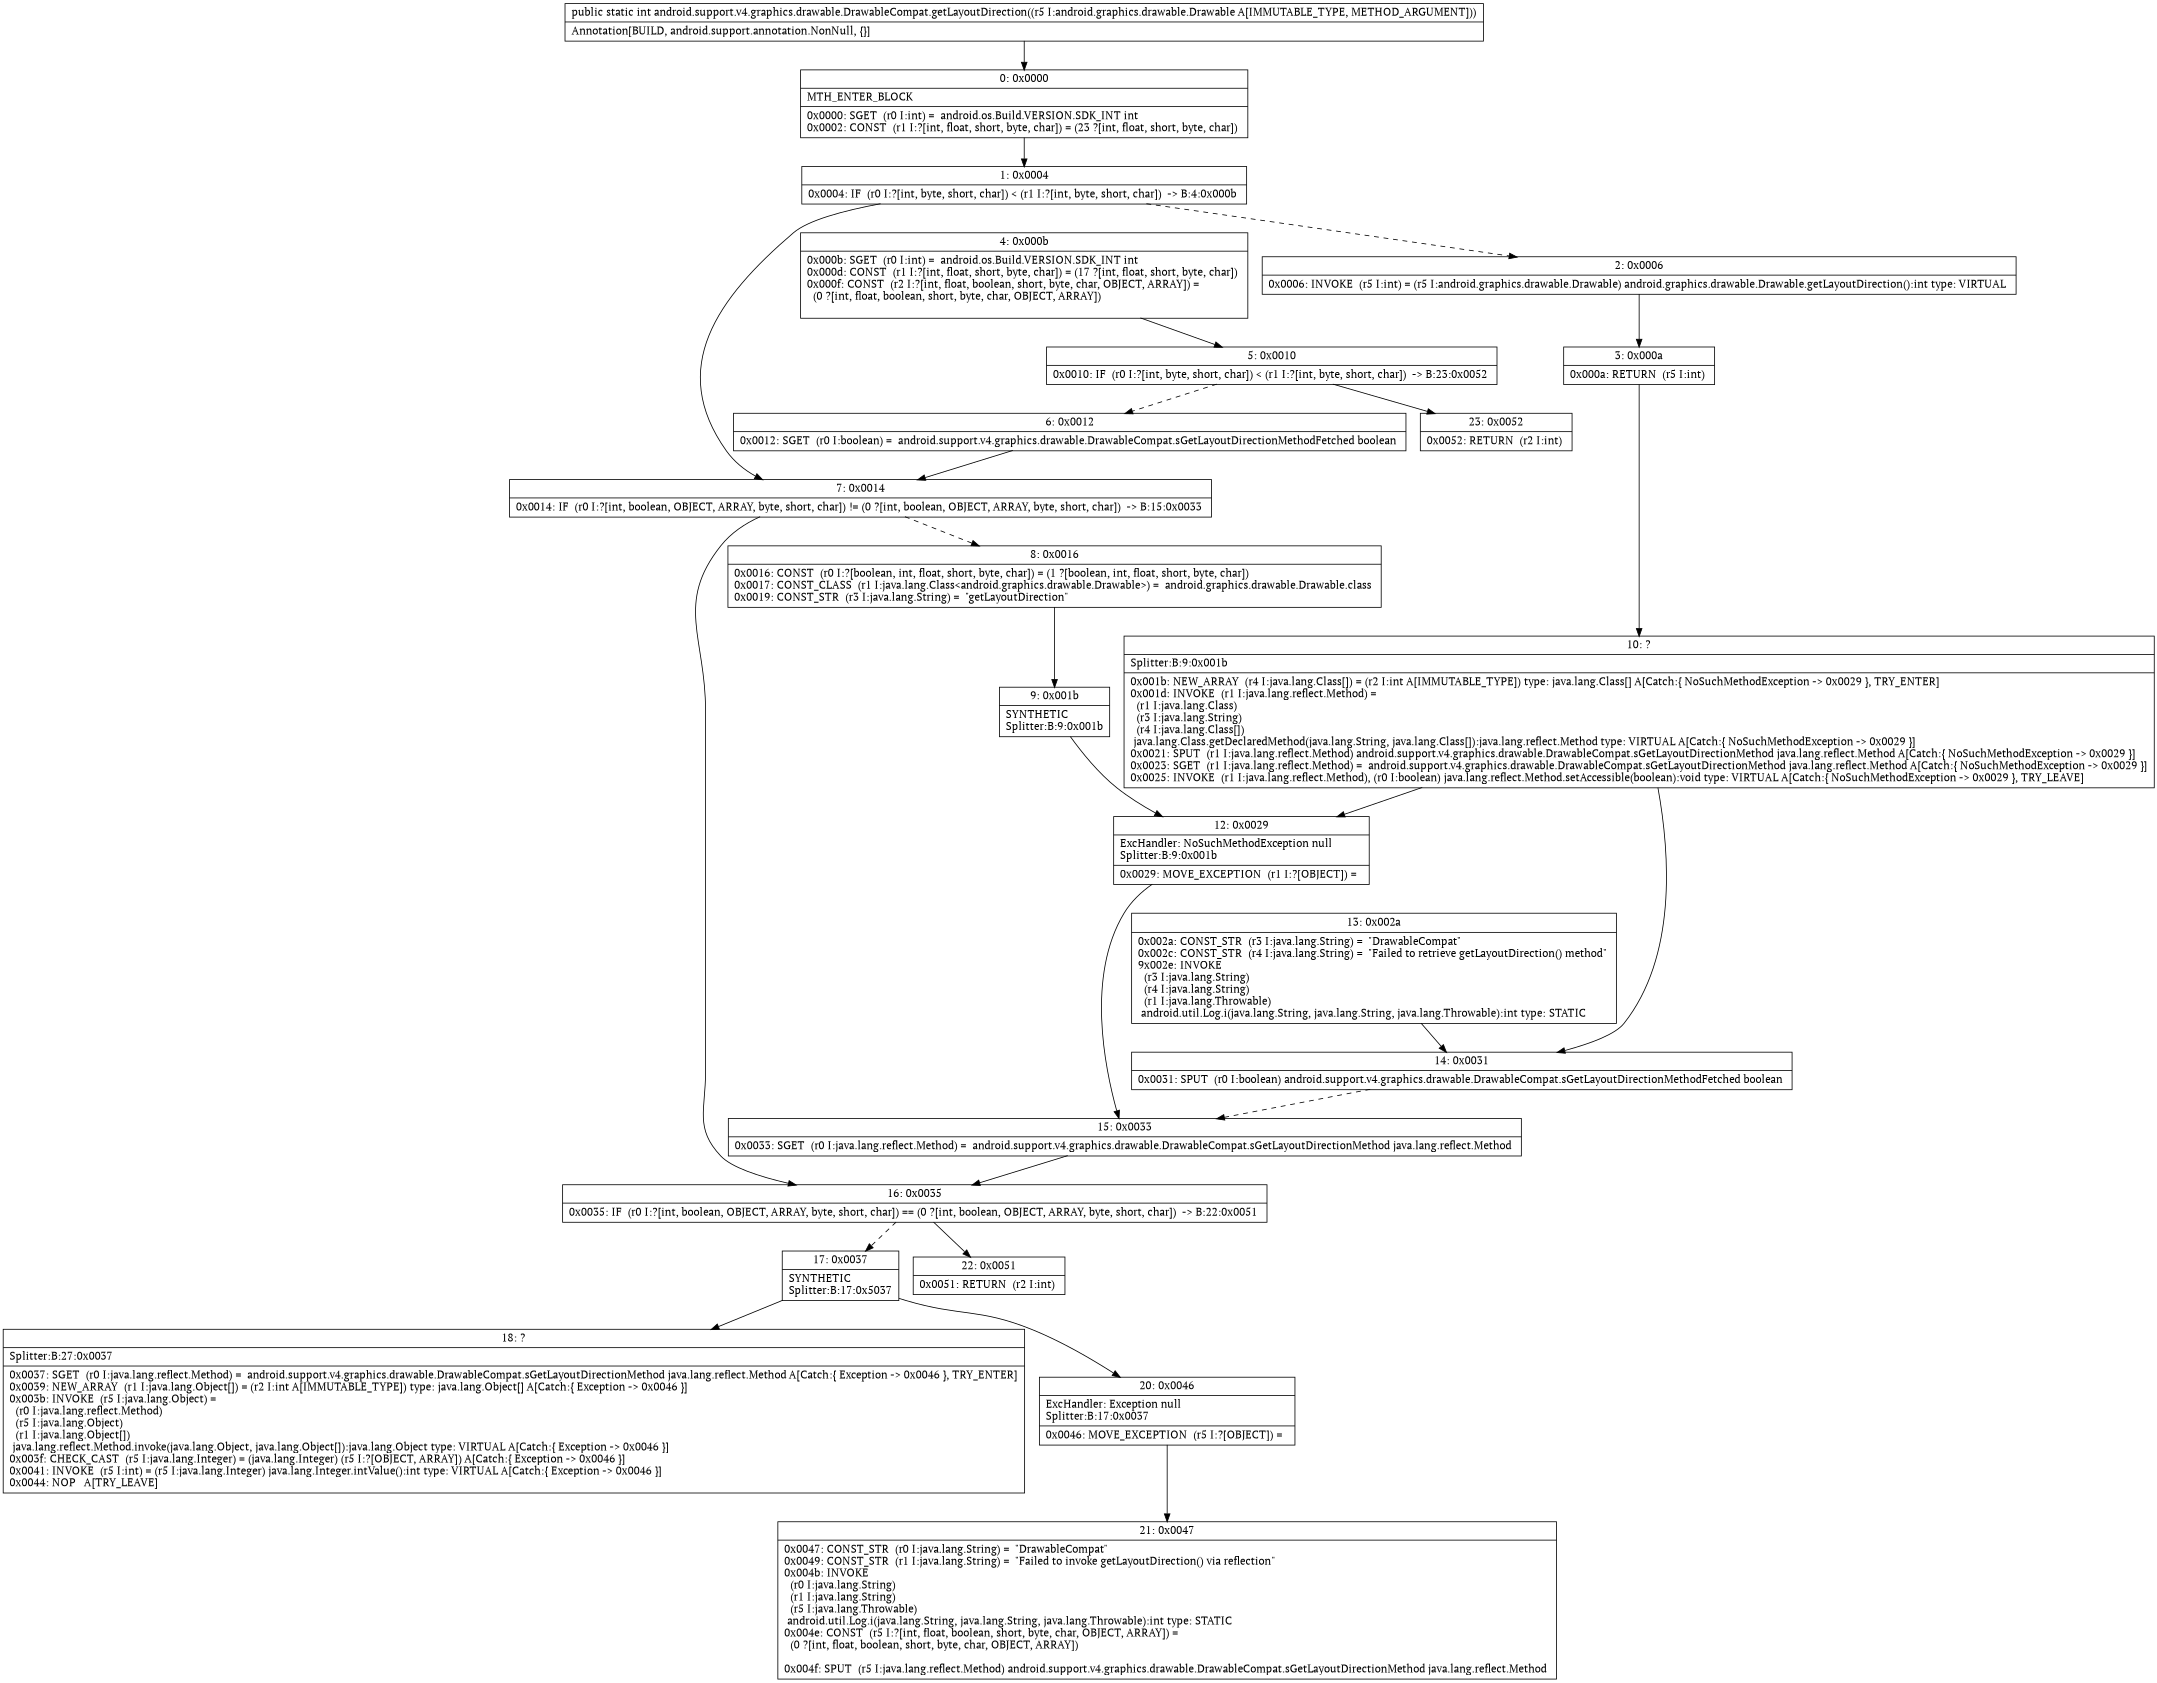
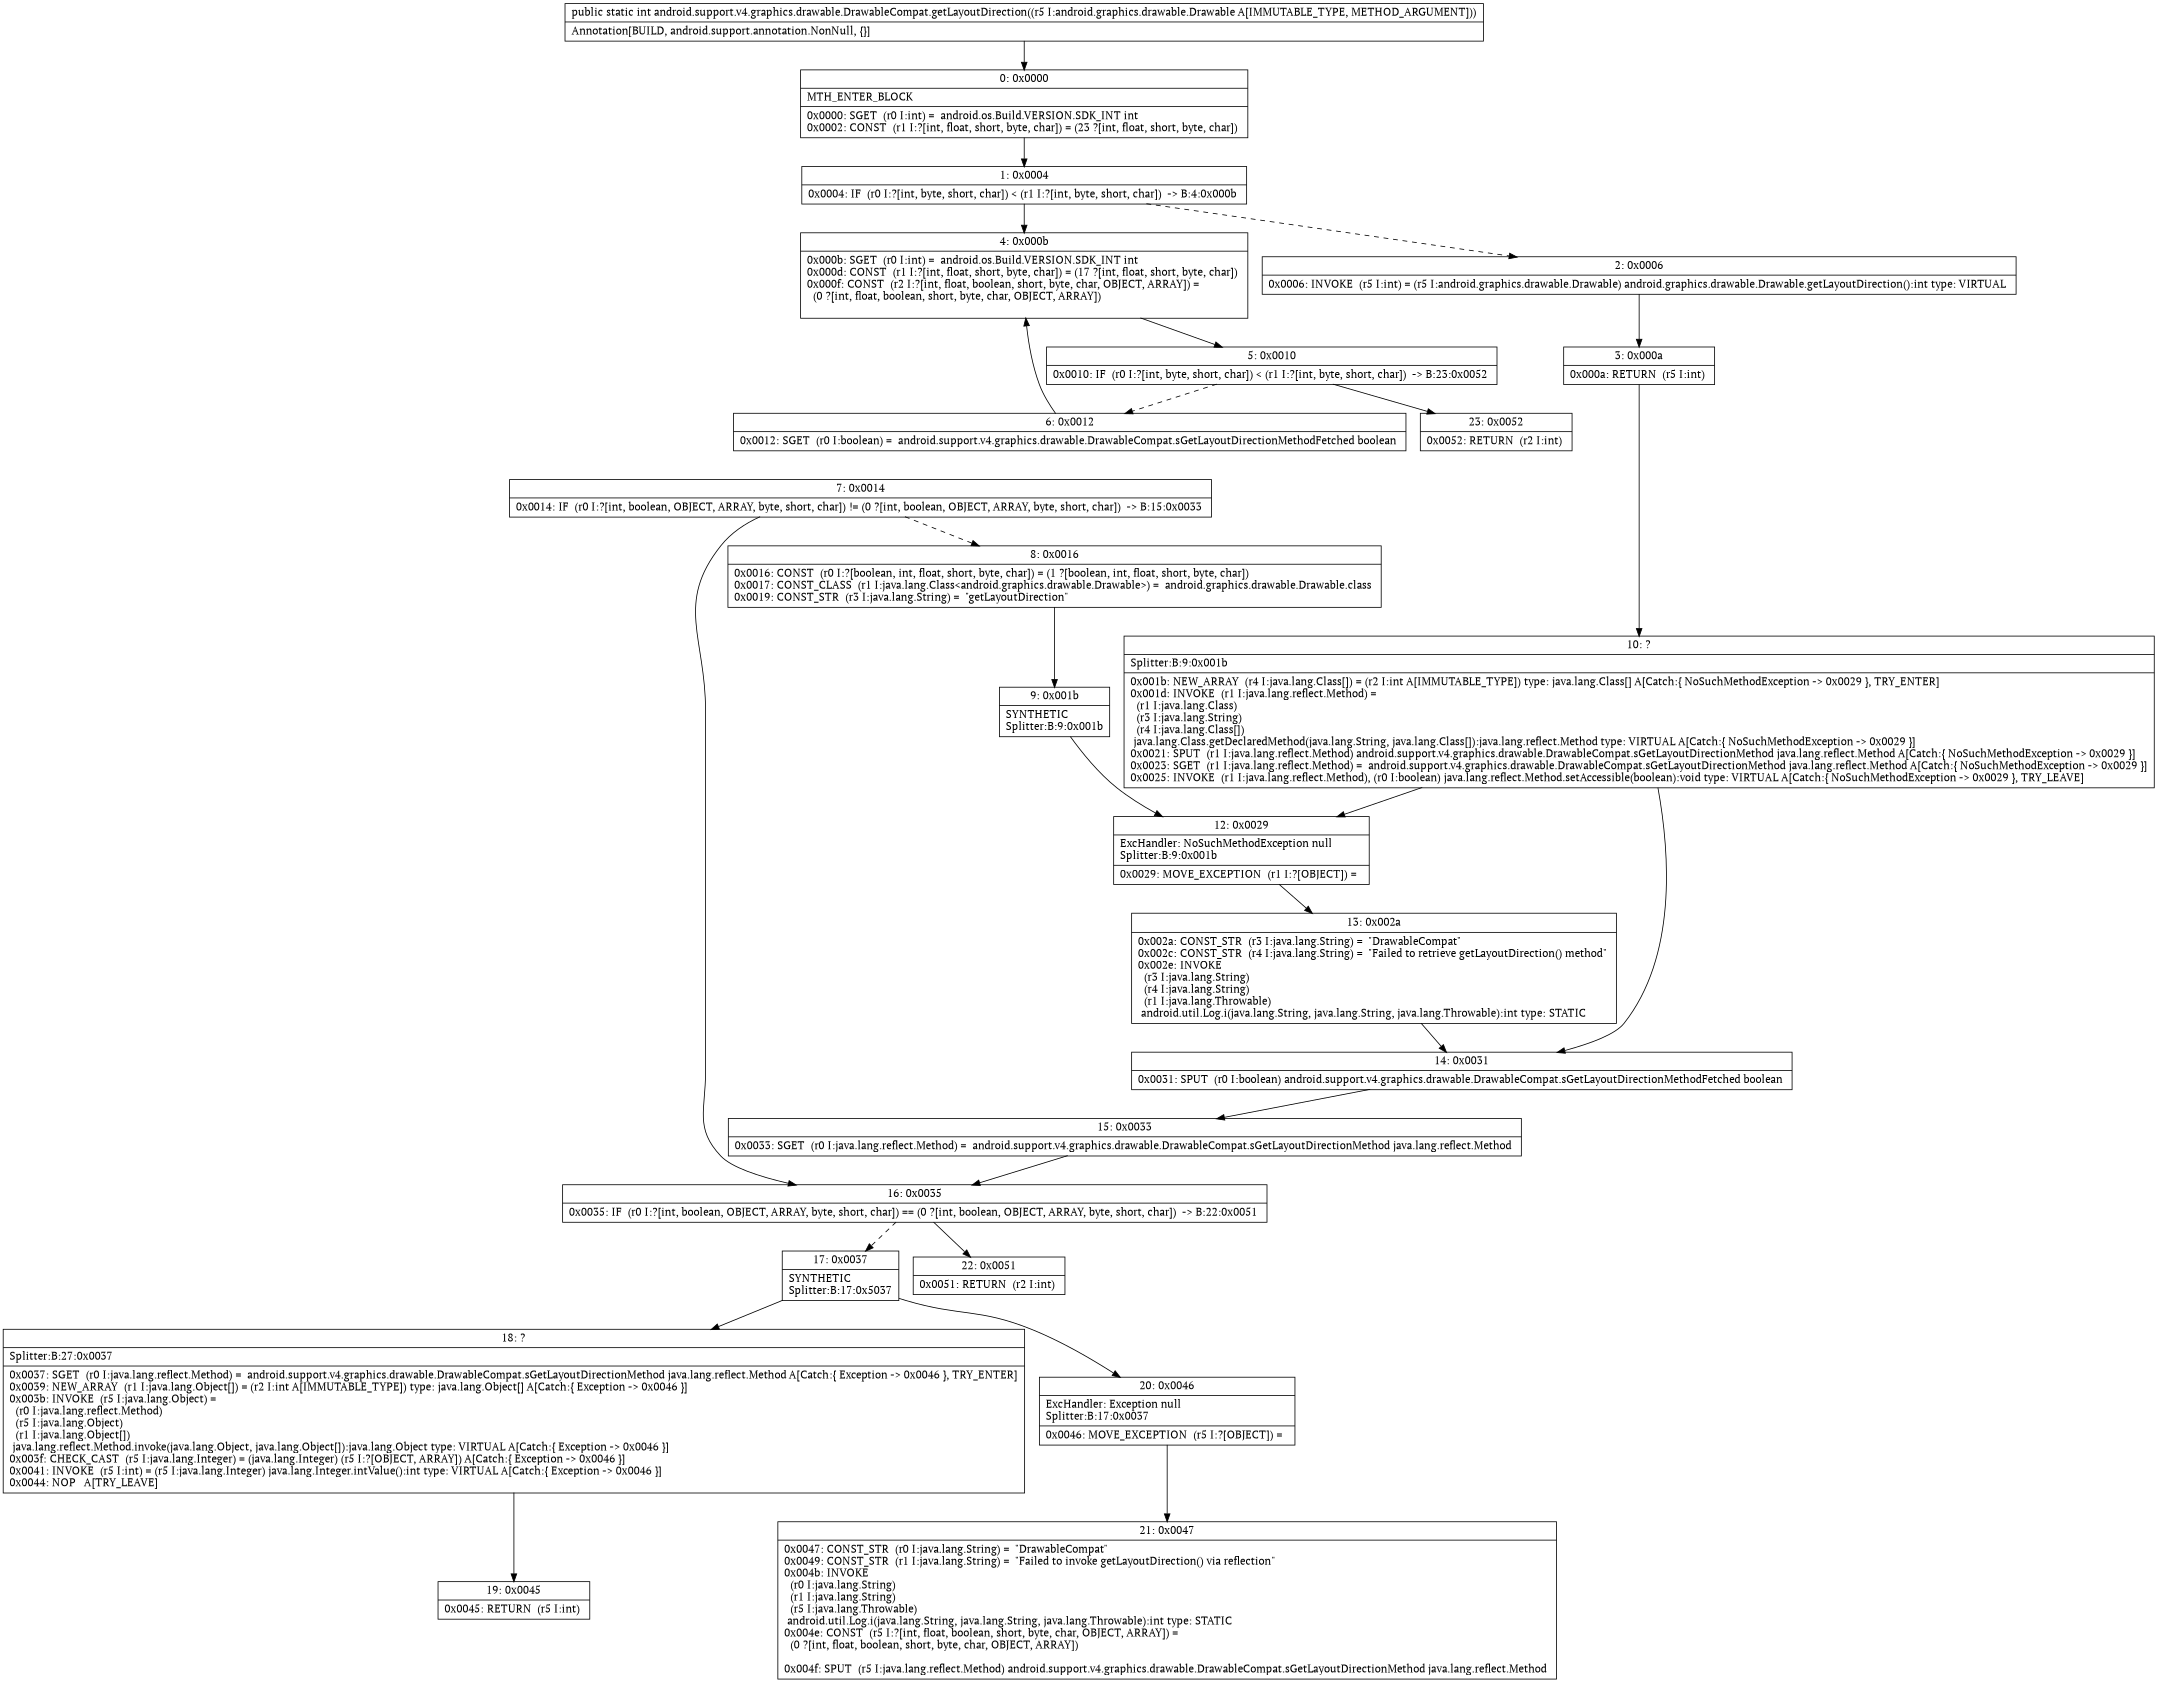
(725, 307) -> (1024, 215)
(969, 464) -> (1035, 372)
(1183, 966) -> (1183, 966)
(1102, 990) -> (1293, 896)
(1297, 1103) -> (1297, 1103)
none -> (514, 1600)
